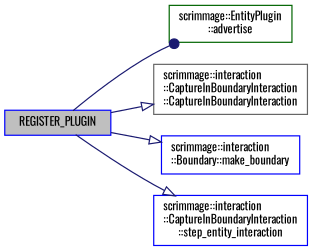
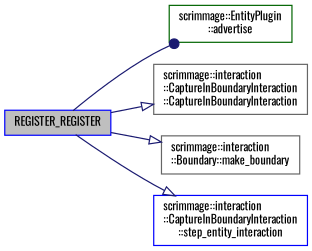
(58, 123) -> (58, 123)
(231, 155) -> (231, 155)
